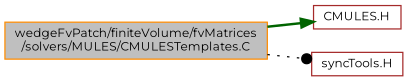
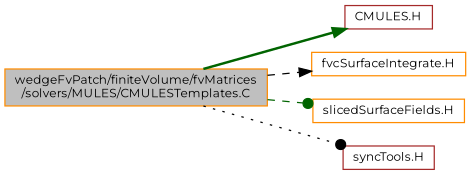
none -> (389, 64)
none -> (389, 111)
